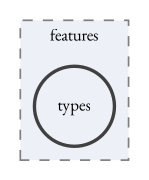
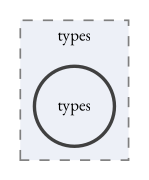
(74, 36) -> (74, 36)
